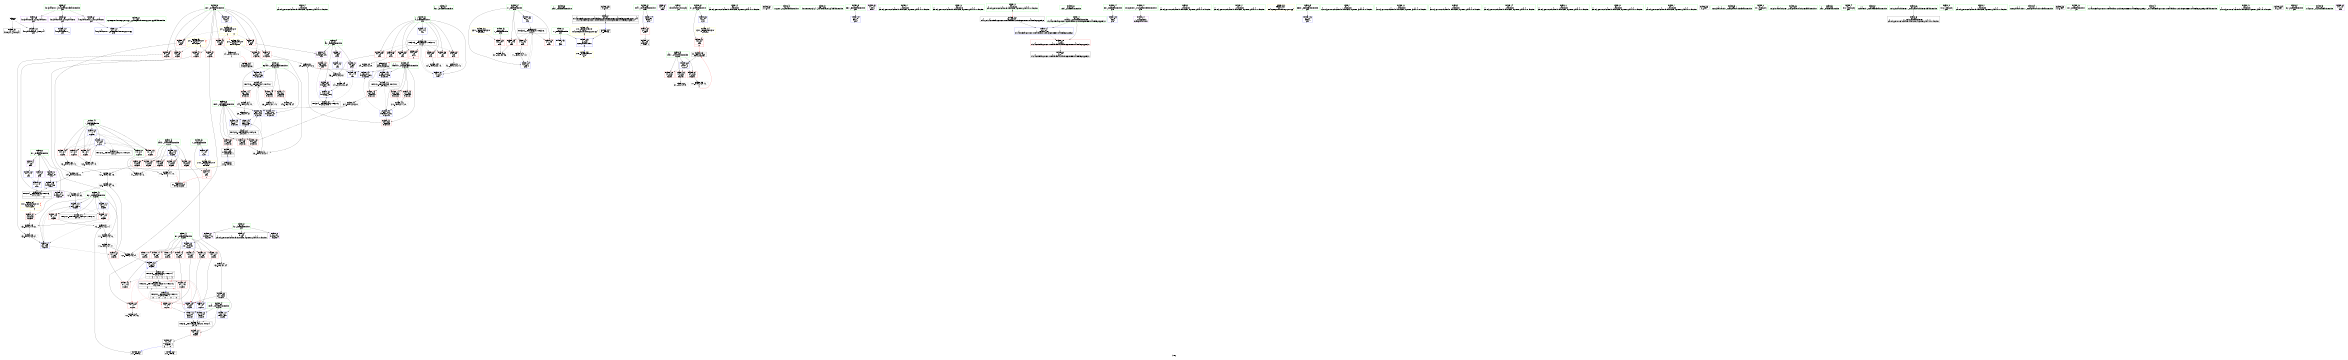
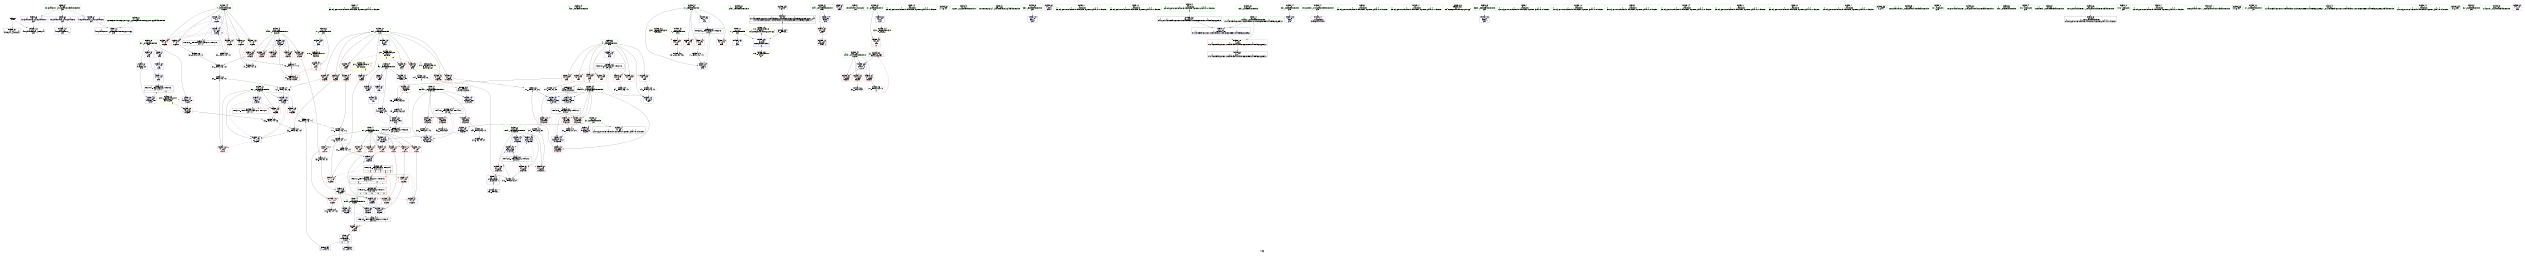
(74, 174) -> none
